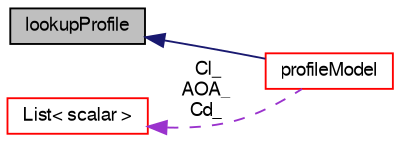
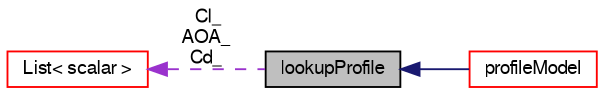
(238, 120) -> (216, 69)
